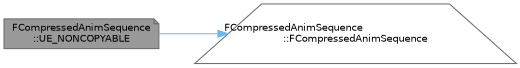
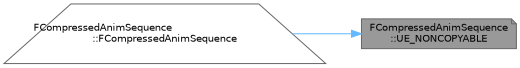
(188, 34) -> (322, 34)
